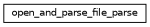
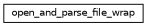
(75, 13) -> (73, 13)
